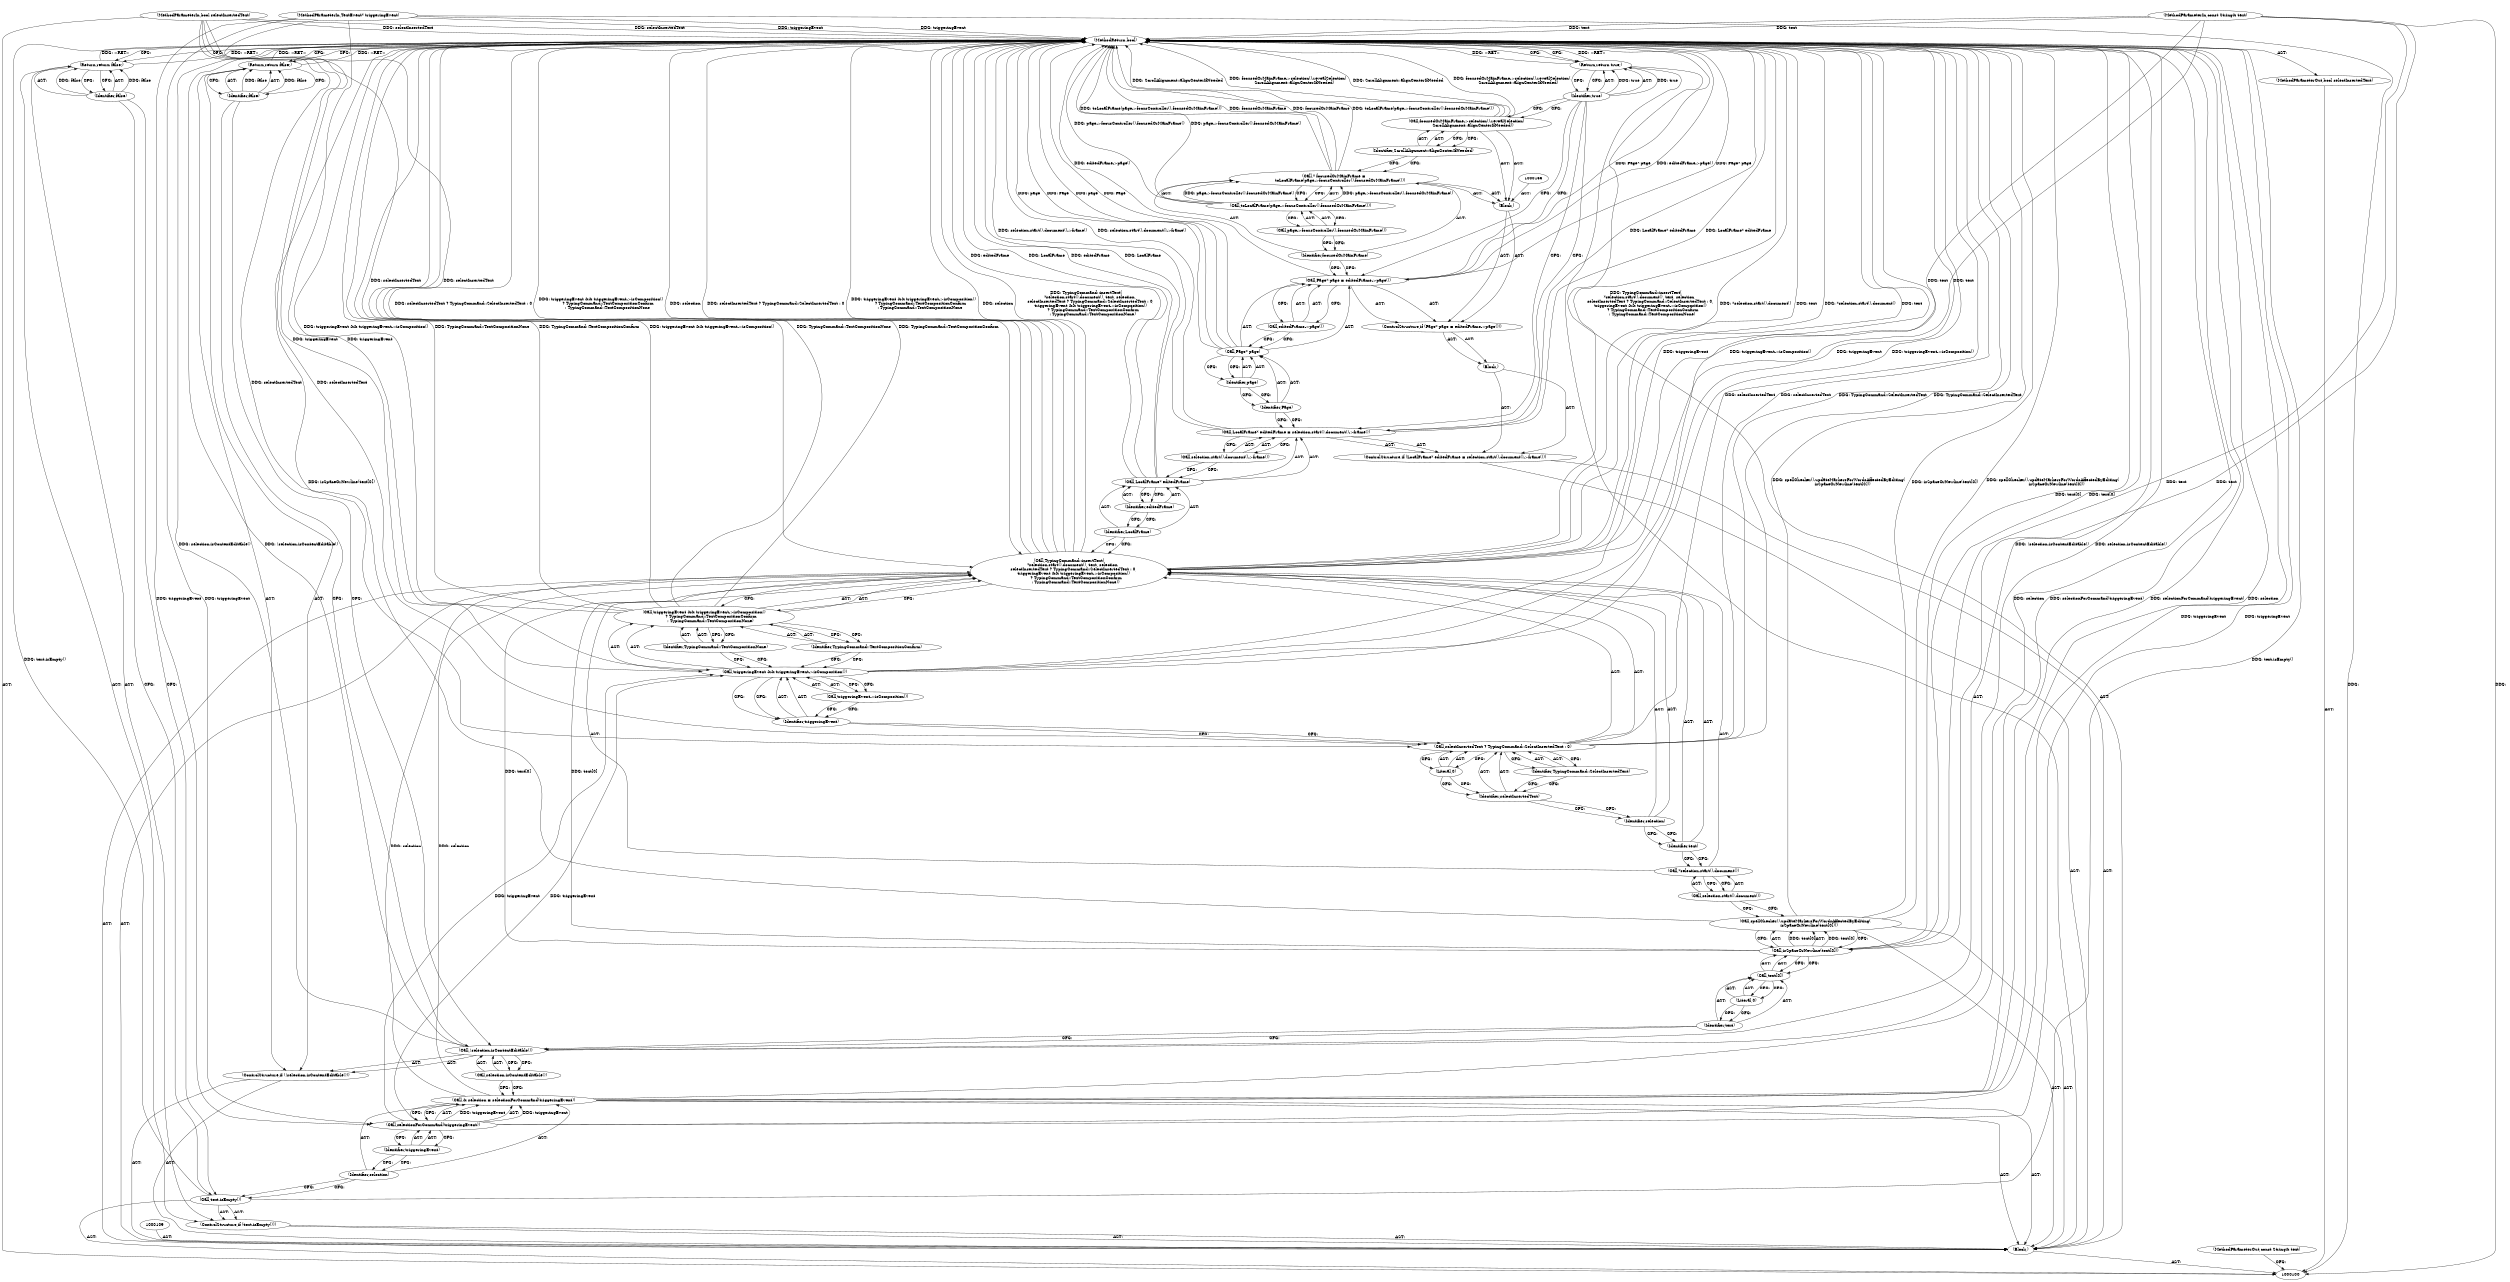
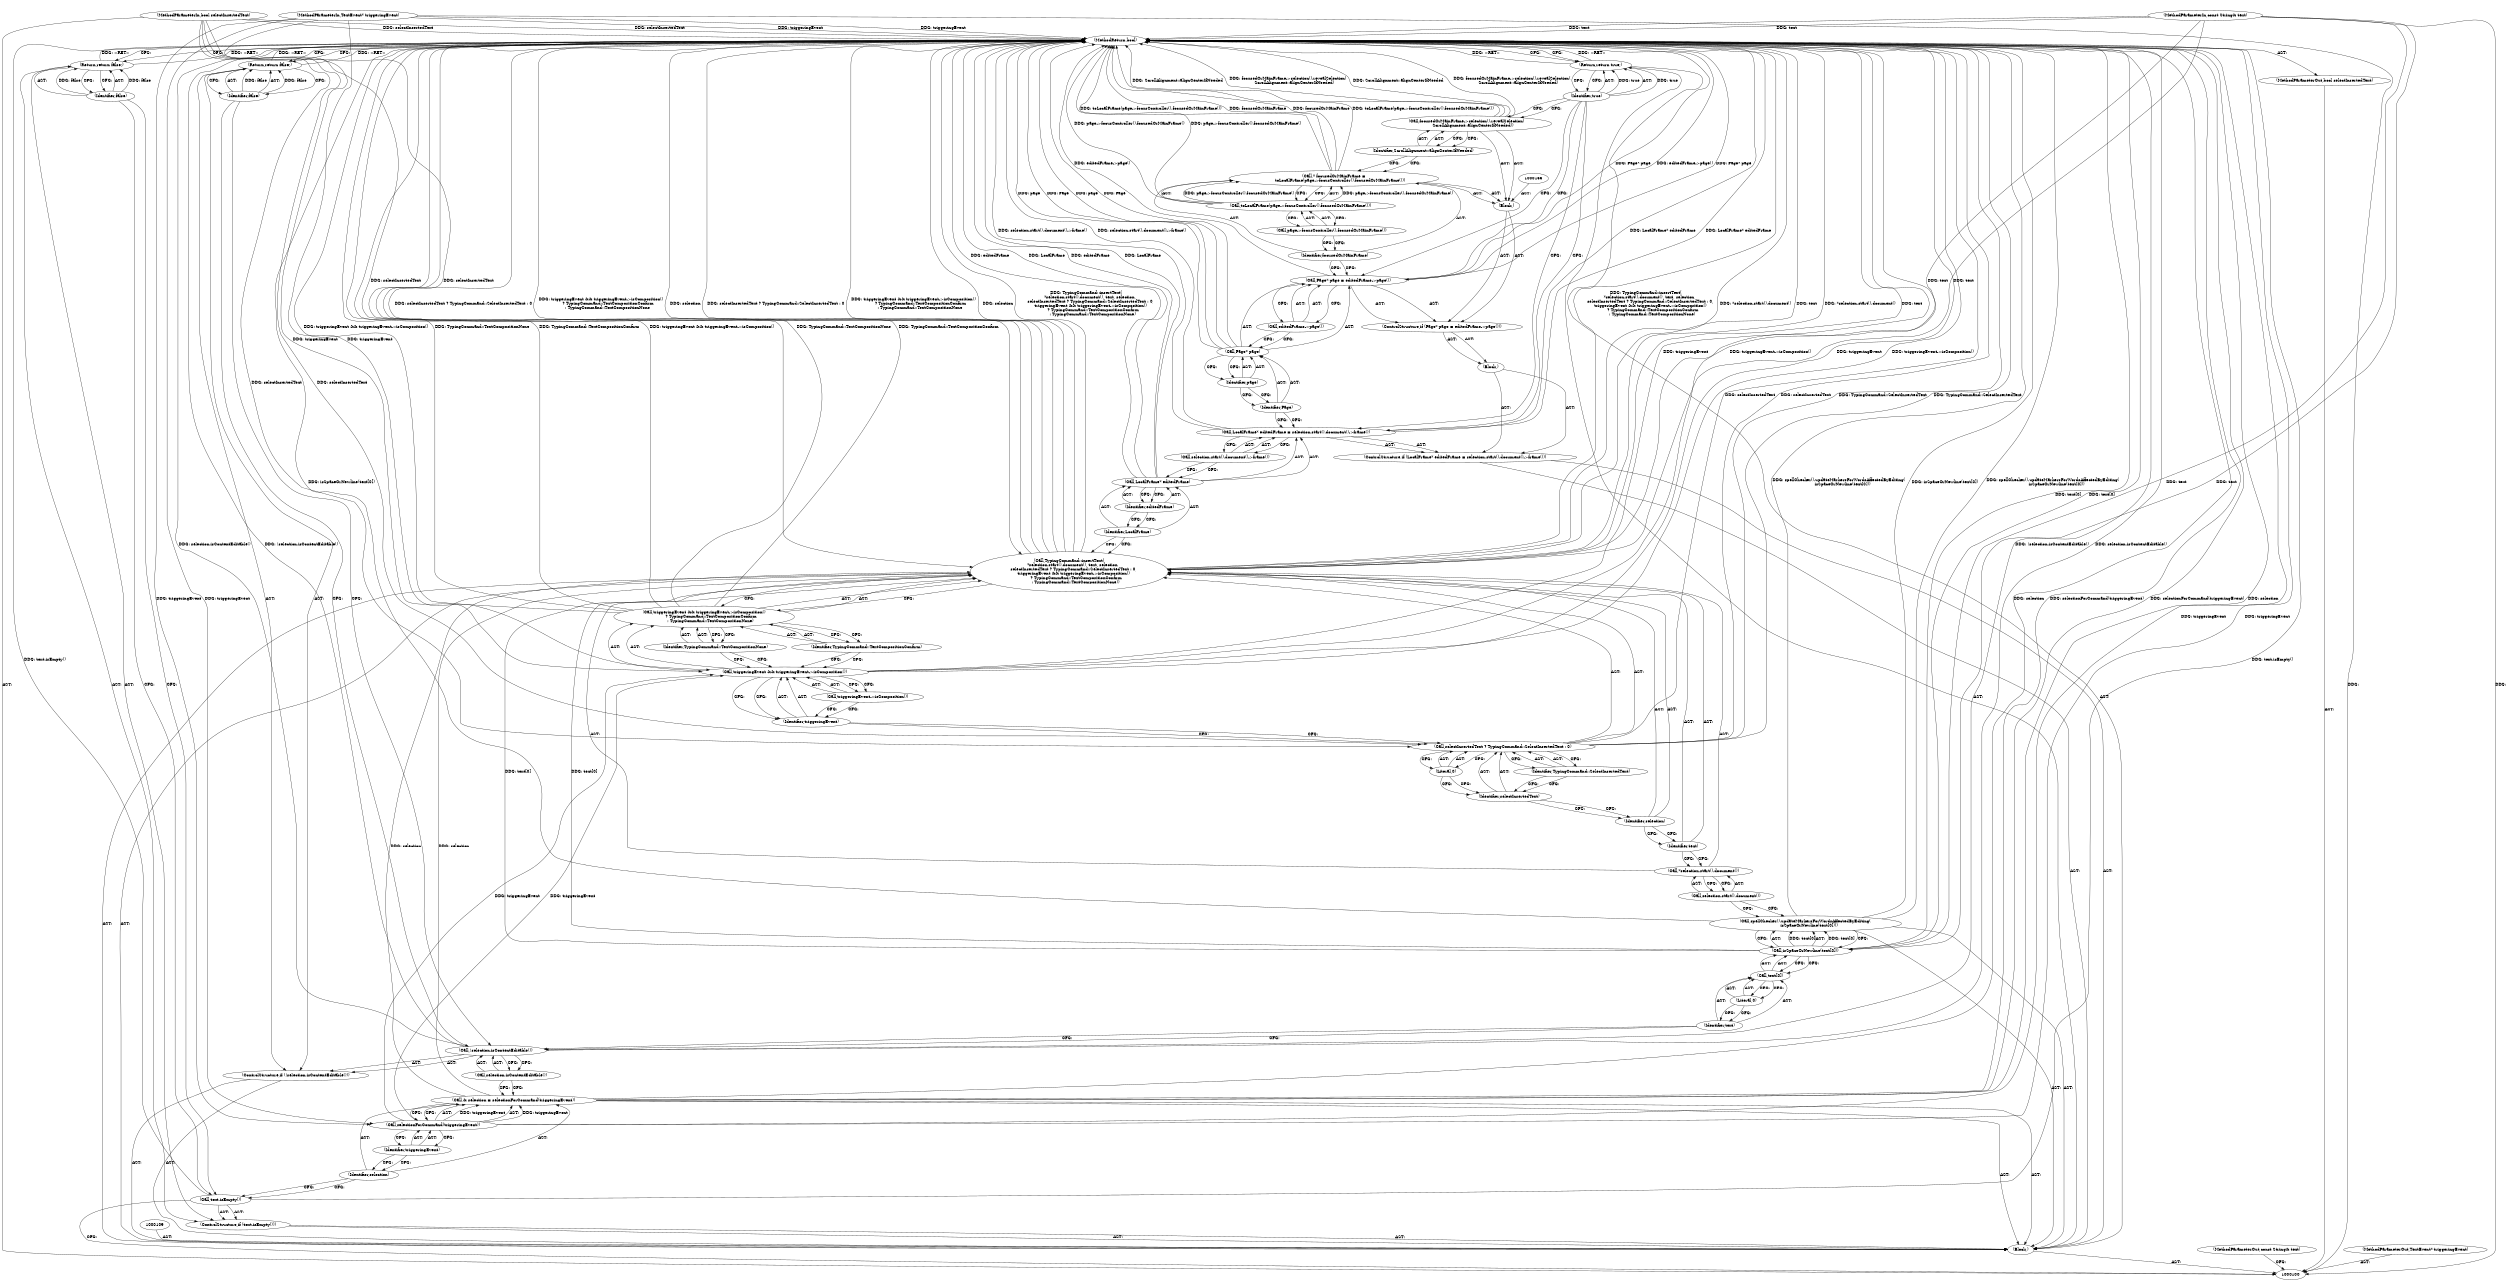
(93, 1237) -> (93, 1237)
none -> (2415, 1250)
